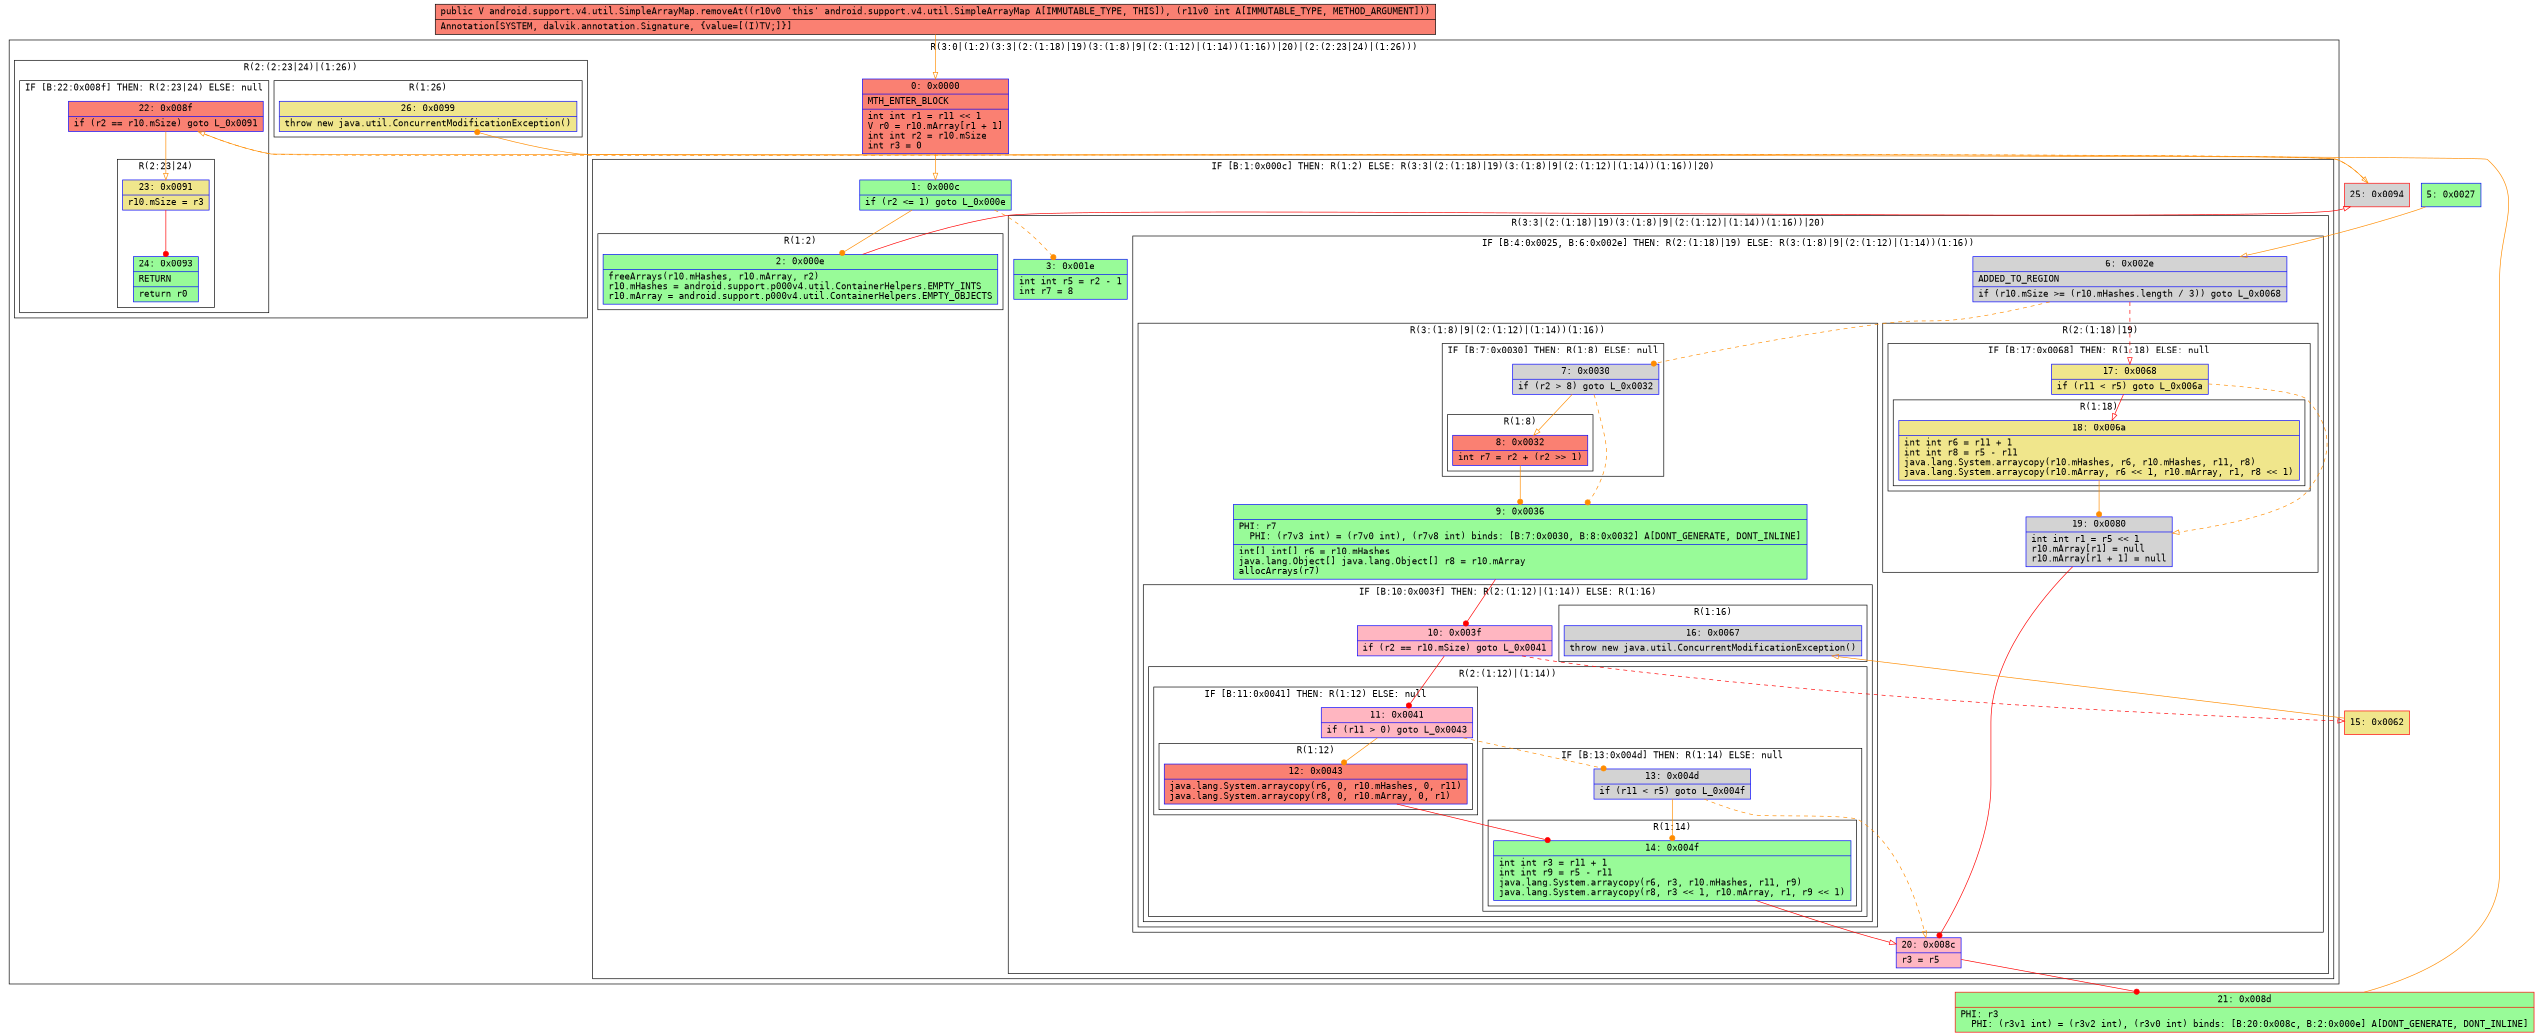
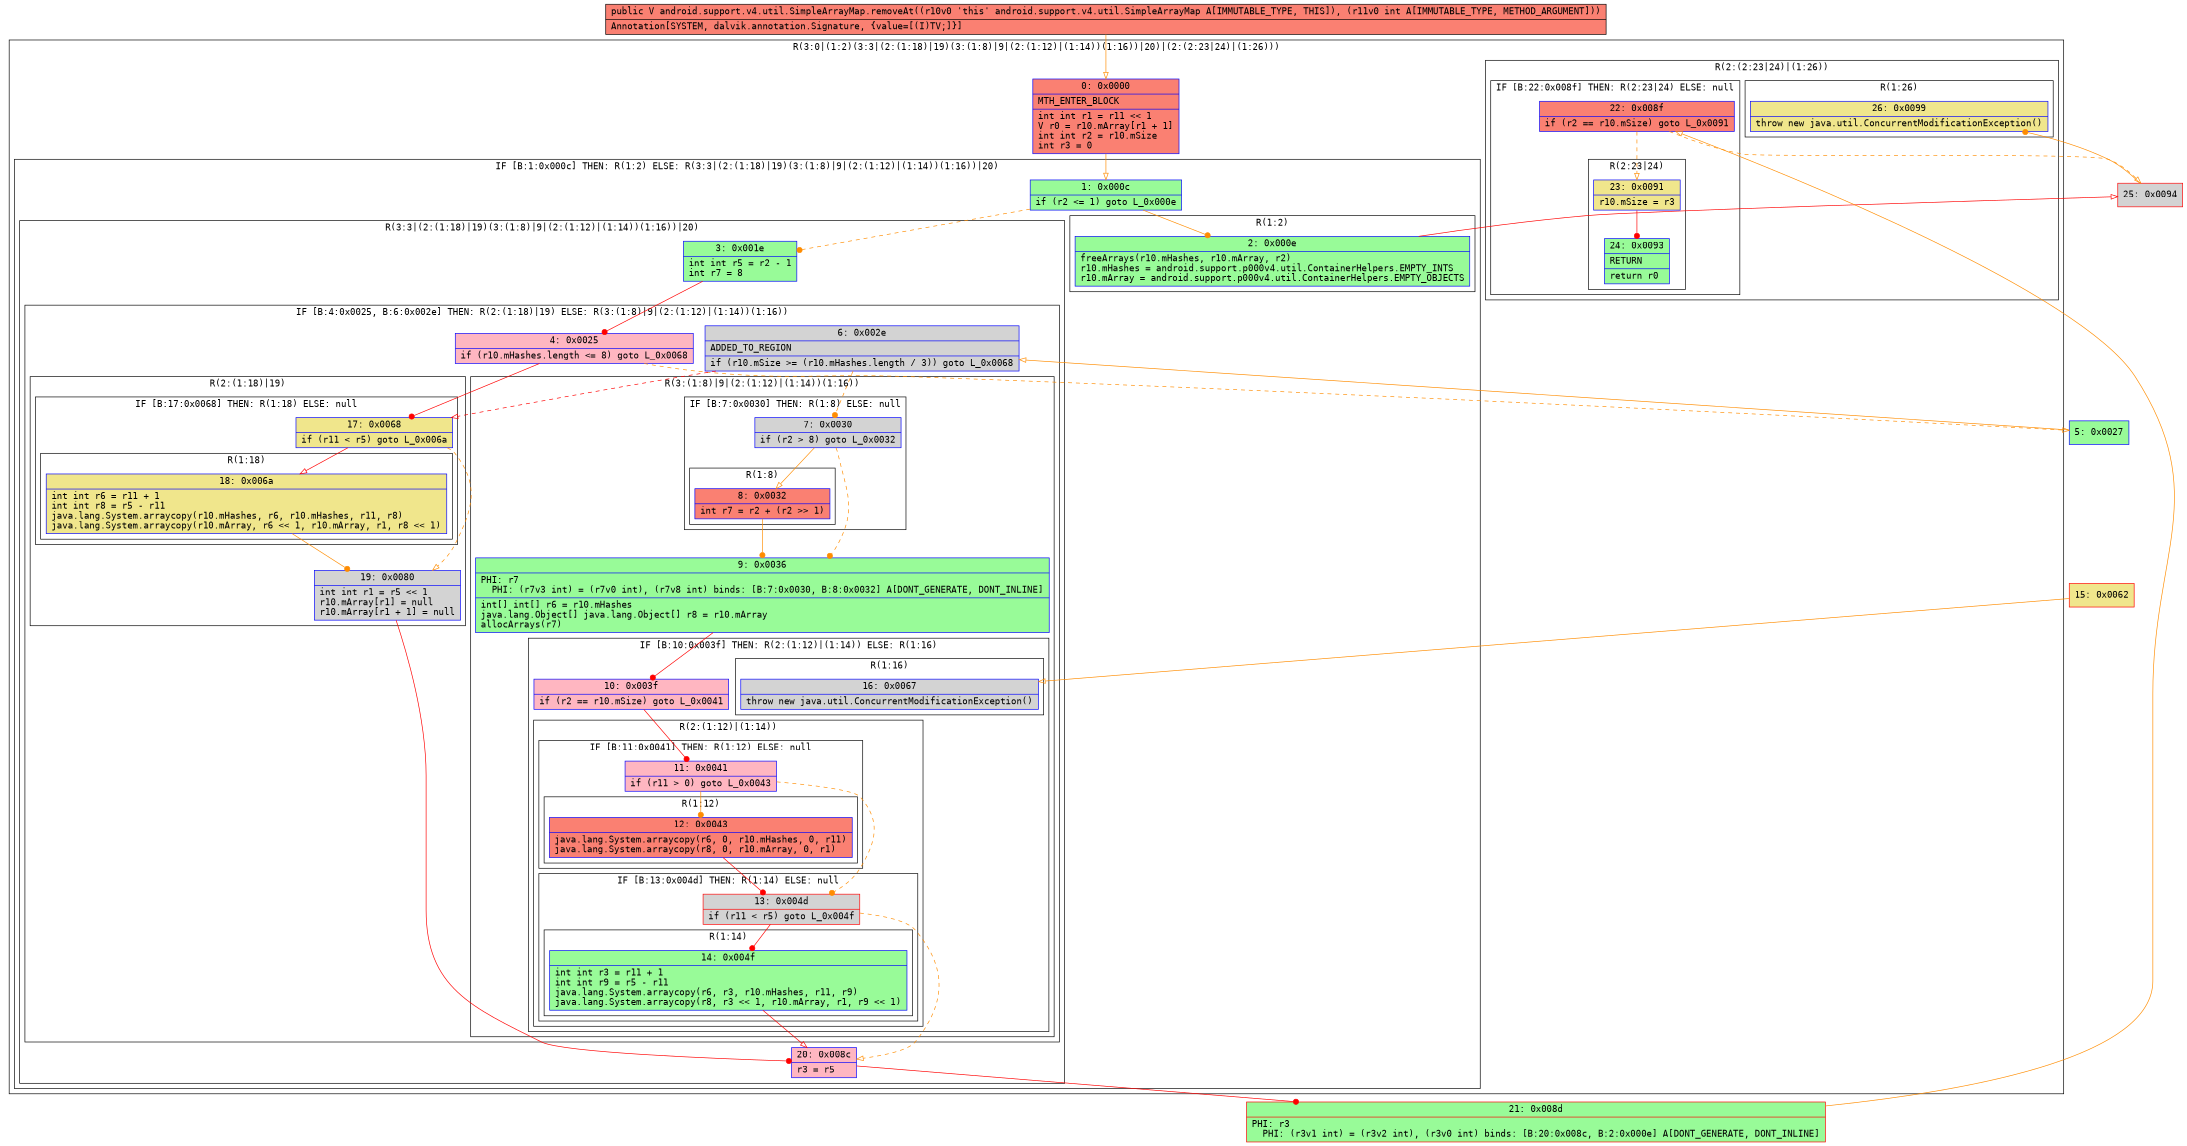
(166, 152) -> (1637, 152)
none -> (574, 348)
(1929, 699) -> none
(1672, 784) -> (781, 909)
(1672, 815) -> (762, 935)
(1471, 822) -> (747, 878)
